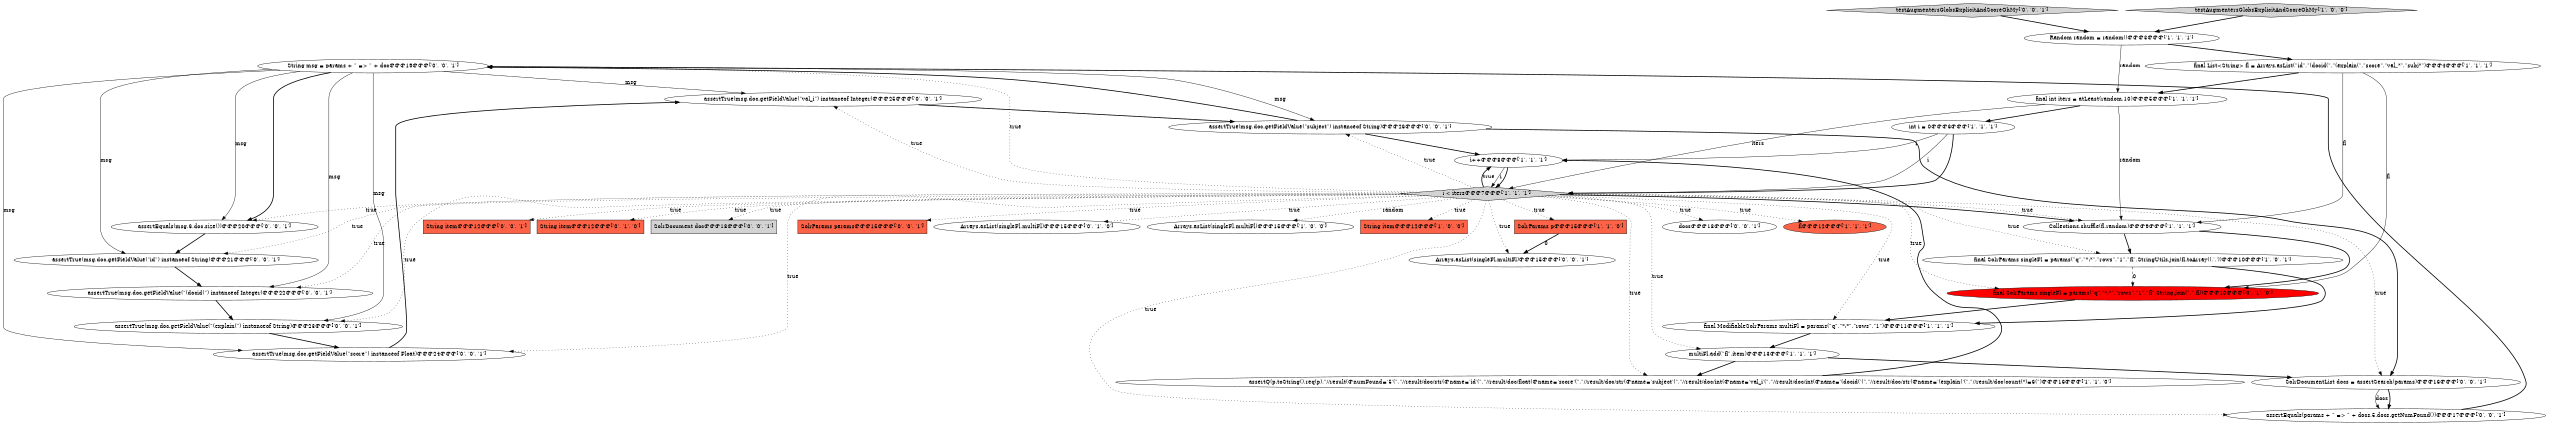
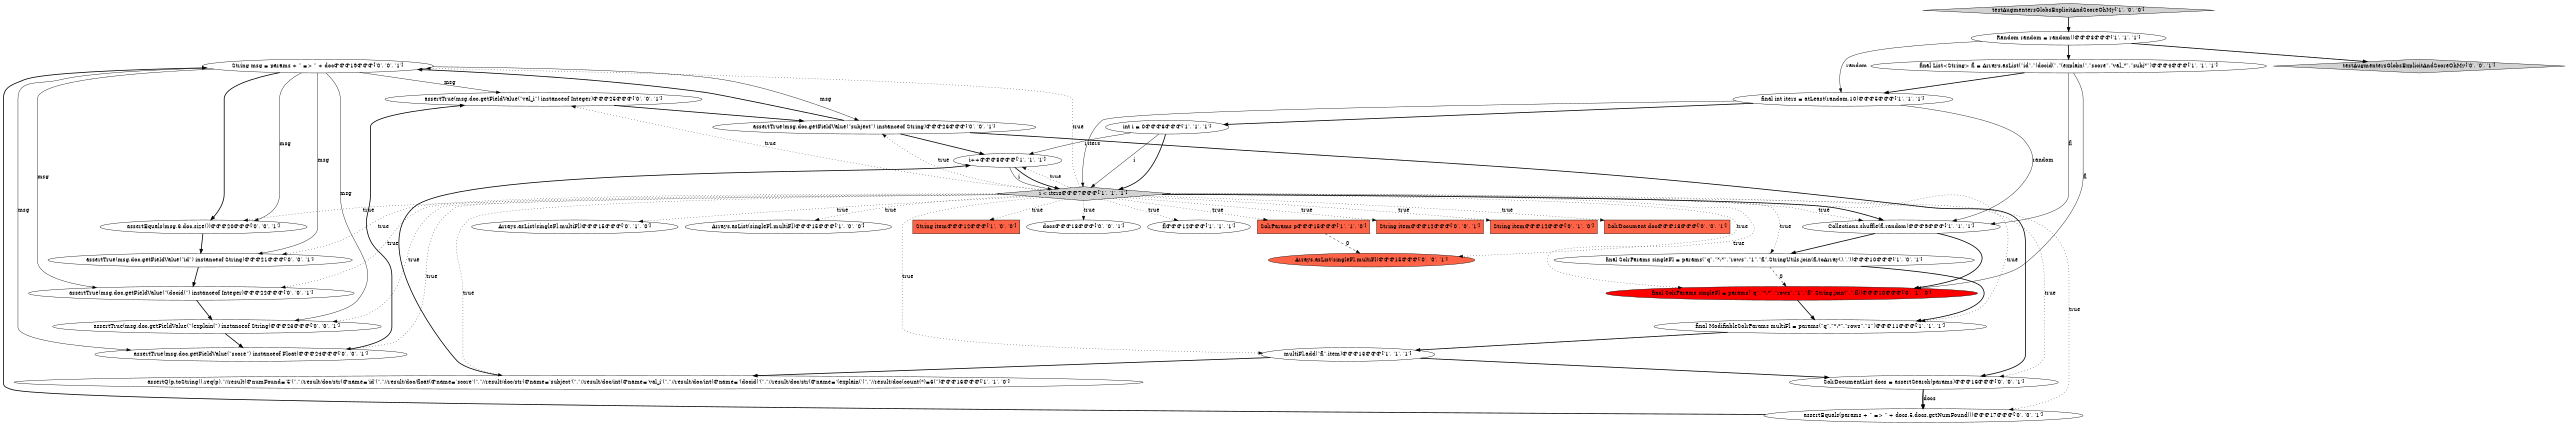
(2043, 23) -> (2247, 52)
(1482, 177) -> (1048, 178)
(1393, 210) -> (891, 210)
(714, 227) -> (1667, 227)
(862, 227) -> none
(1835, 227) -> (1199, 227)
(1543, 243) -> (1341, 243)
(1512, 260) -> (1372, 260)
